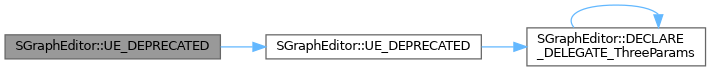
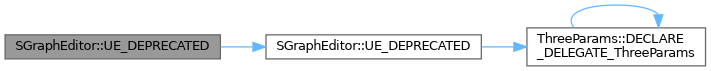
(616, 47) -> (616, 47)
